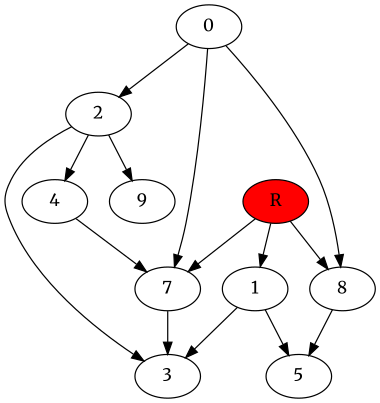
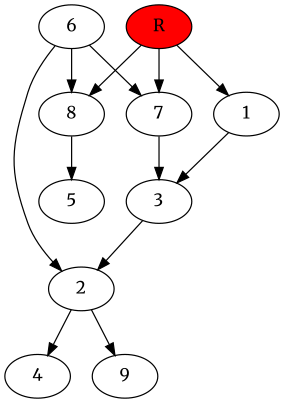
(209, 27) -> (72, 27)
(106, 241) -> none
(24, 247) -> (124, 241)
(274, 327) -> none
